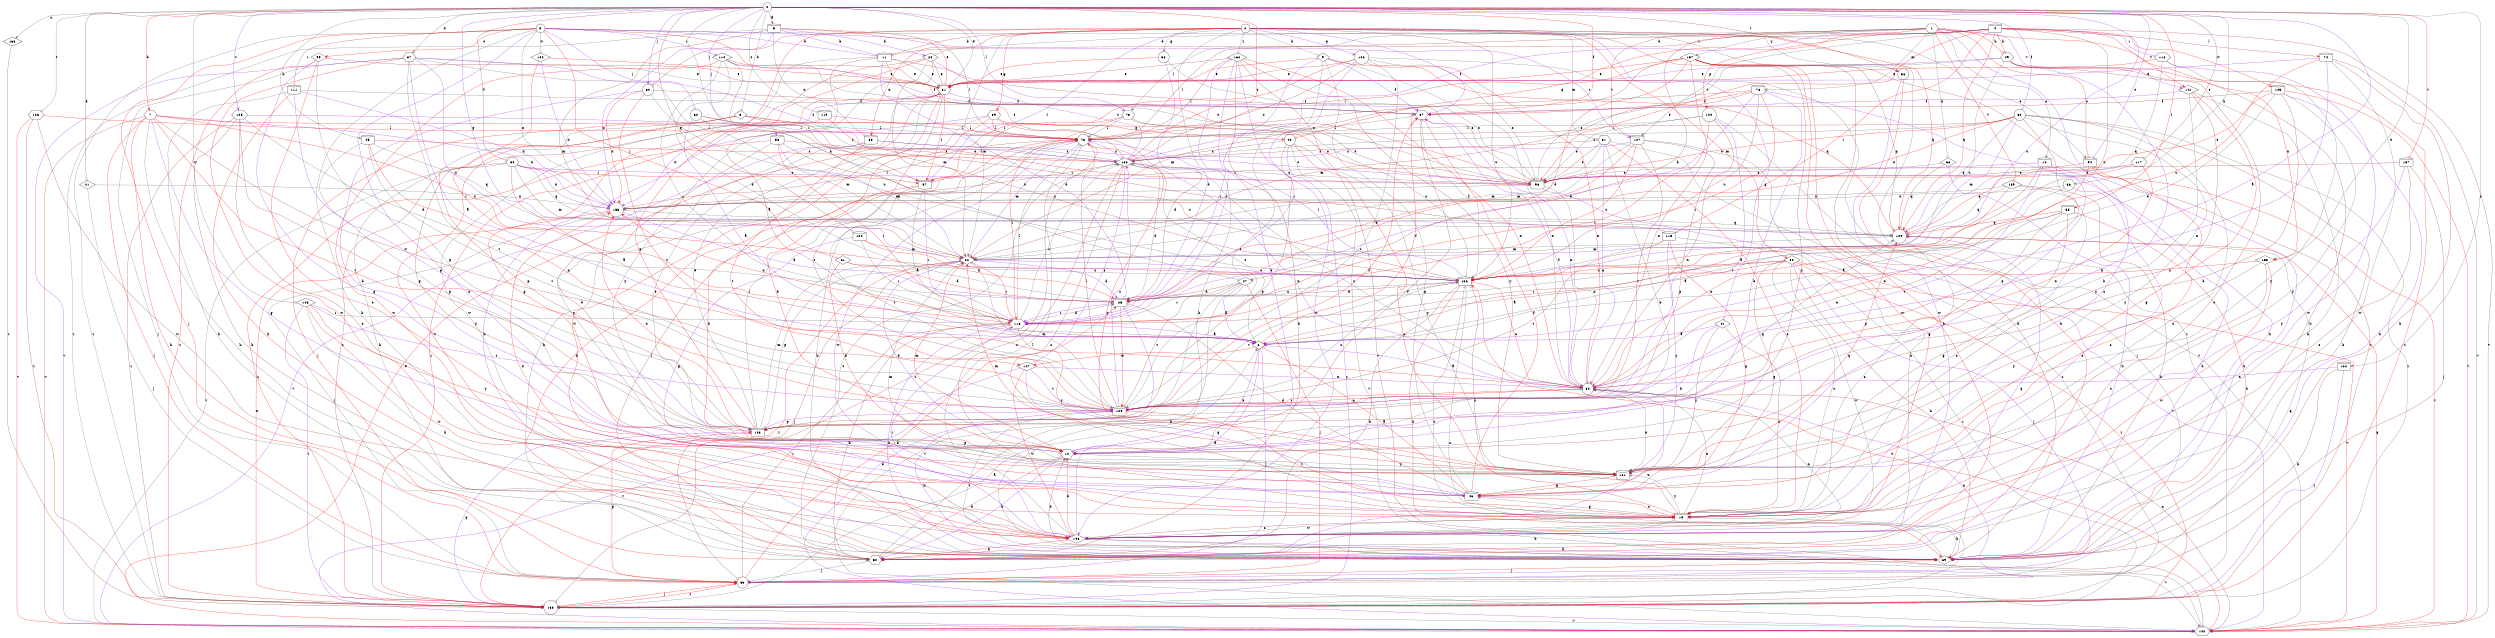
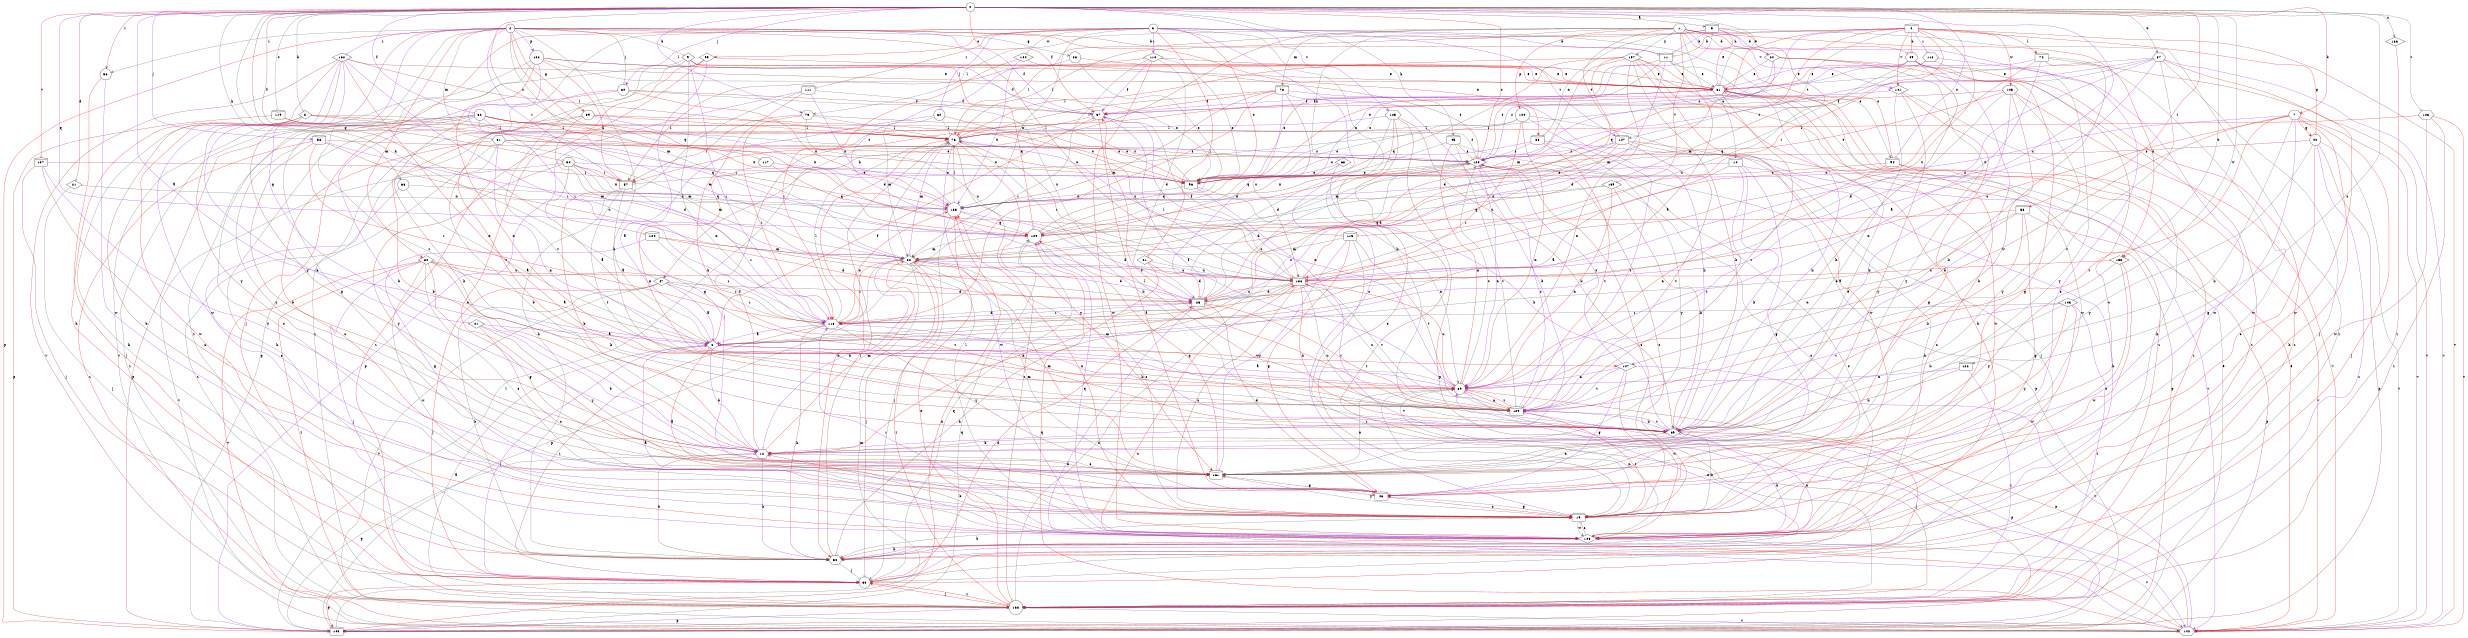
(2278, 90) -> (2010, 90)
(950, 442) -> (474, 477)
(1401, 464) -> (1091, 464)
